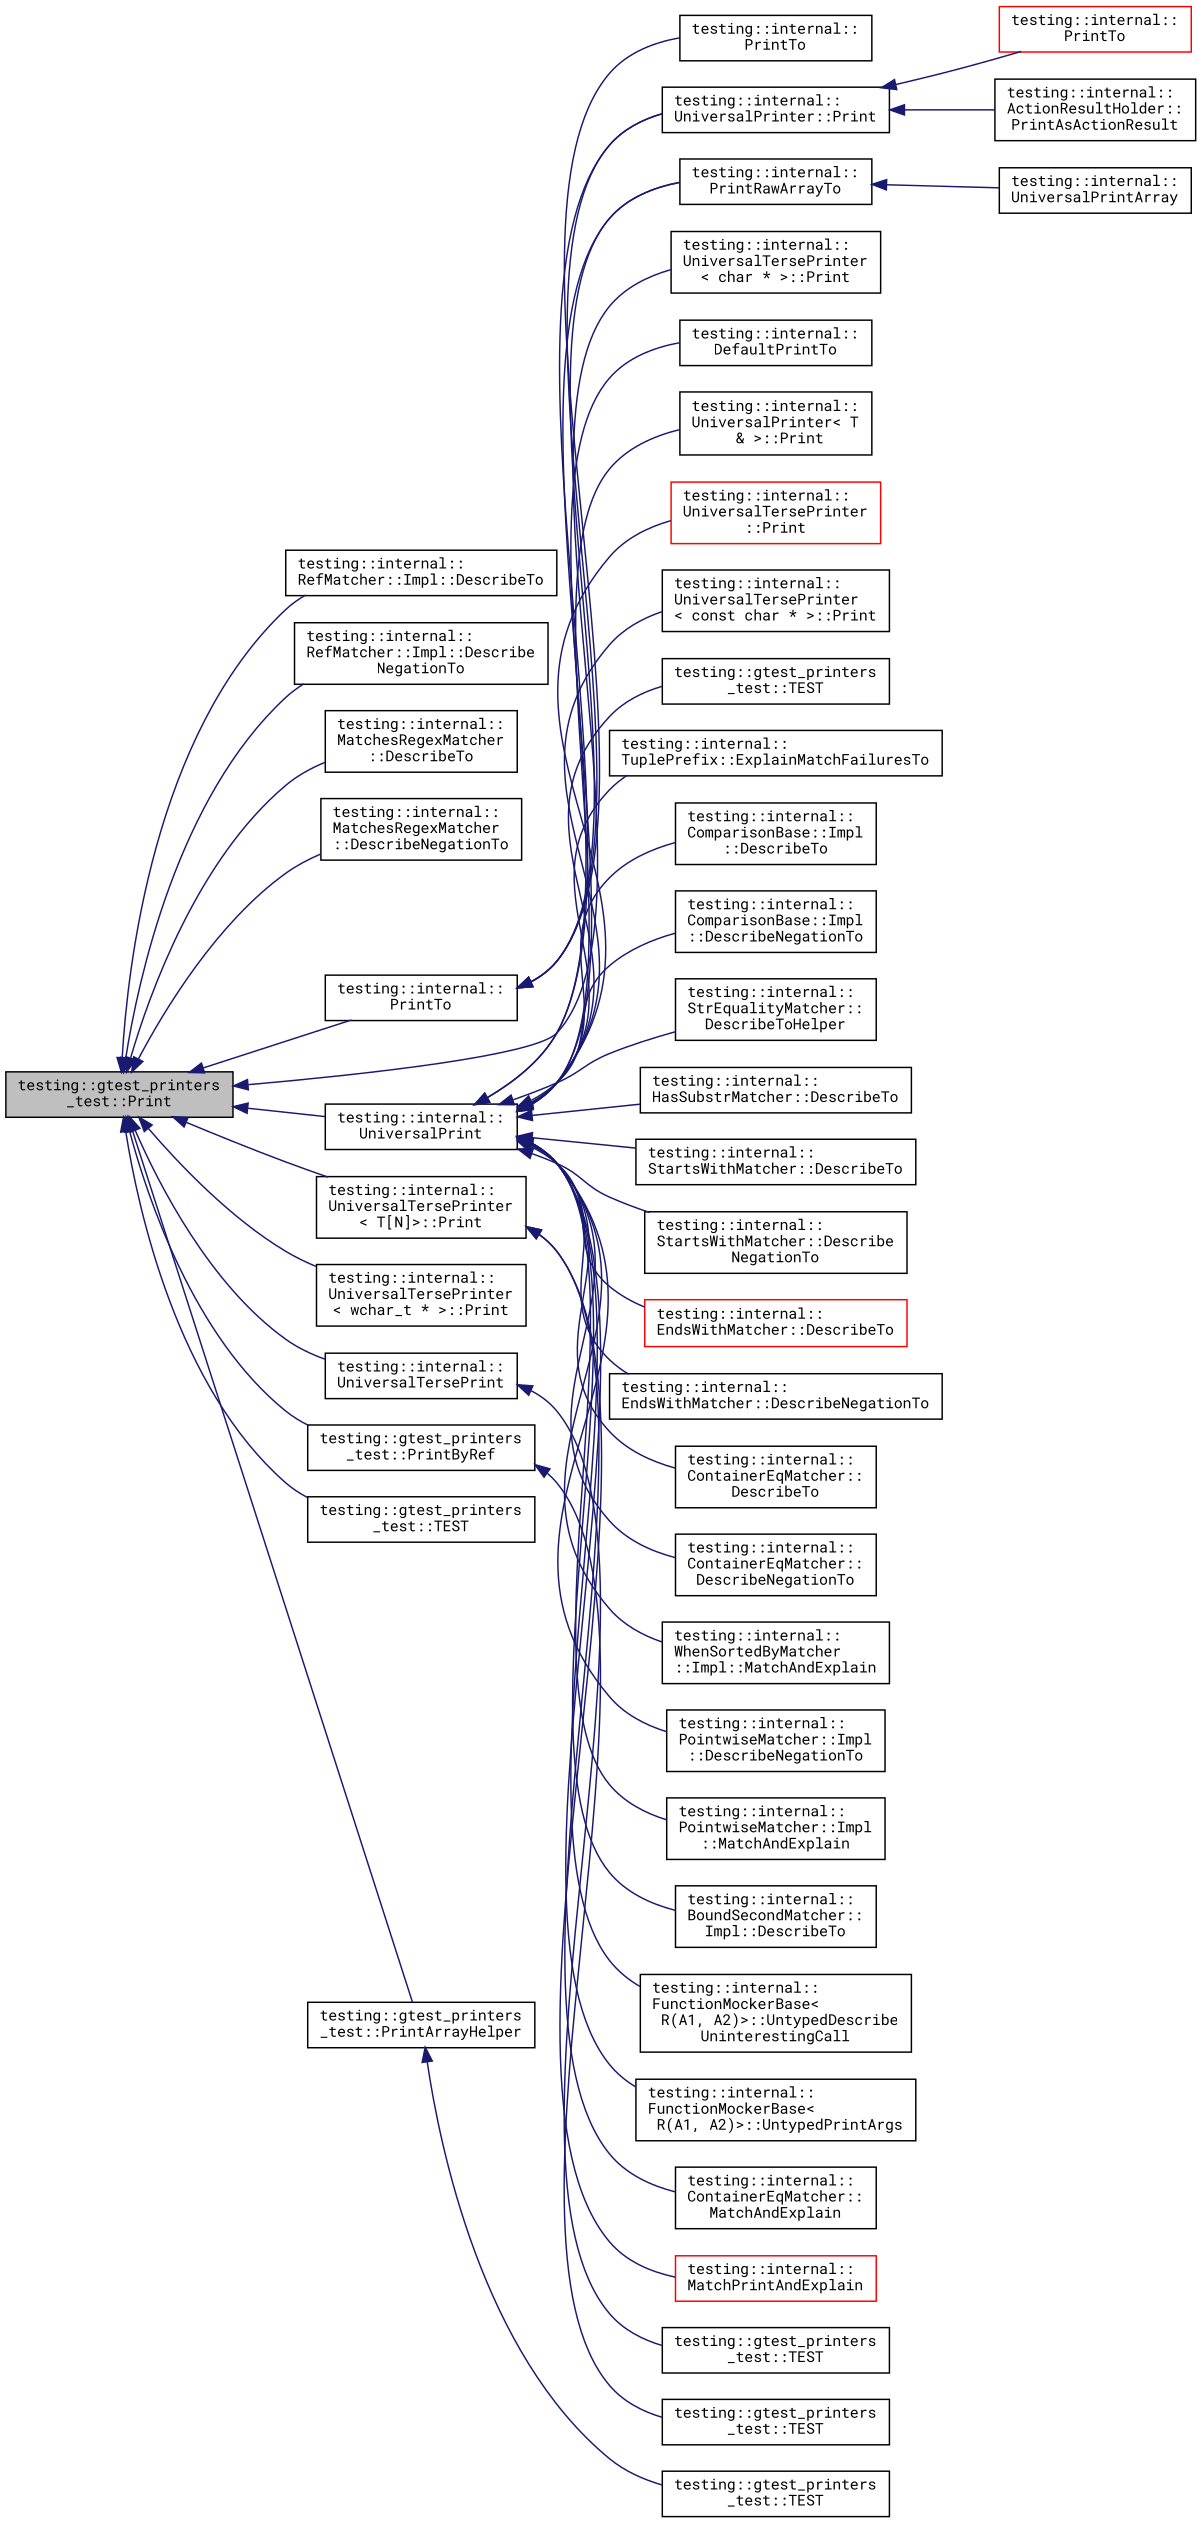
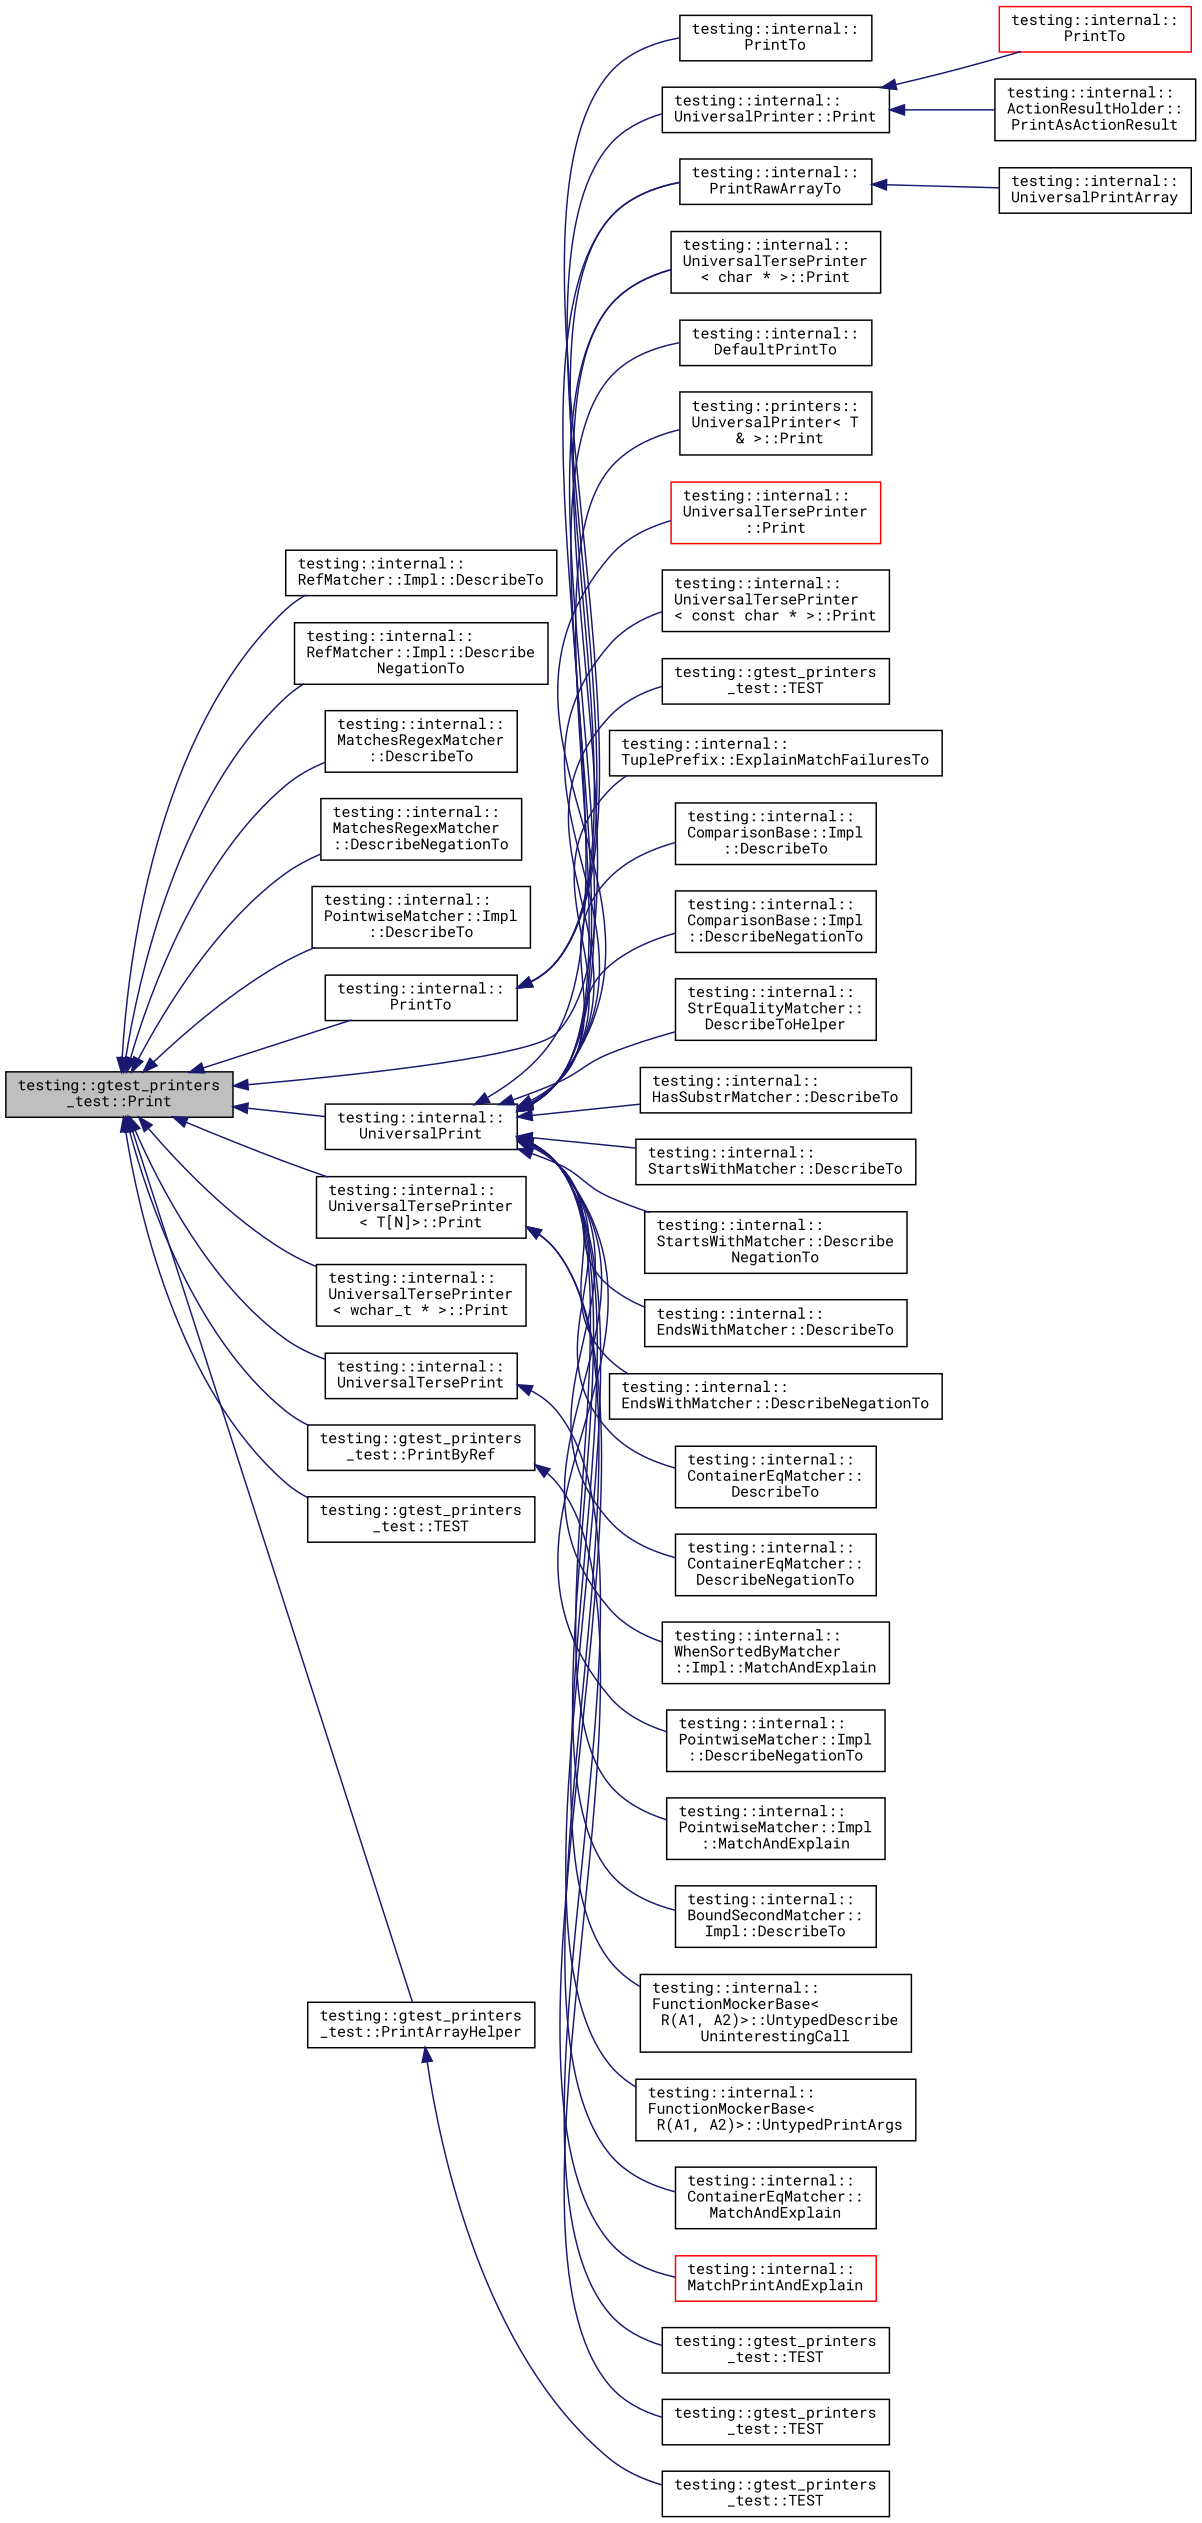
(776, 423) -> (776, 423)
(573, 603) -> (580, 675)
none -> (421, 917)
(776, 1323) -> (776, 1323)
